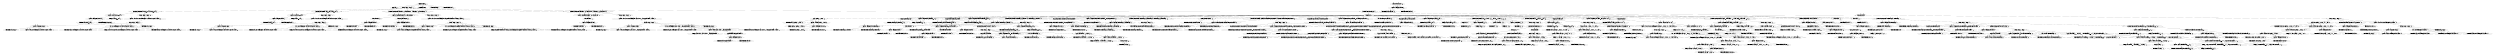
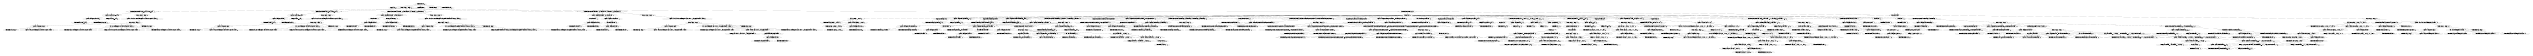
none -> (612, 19)
